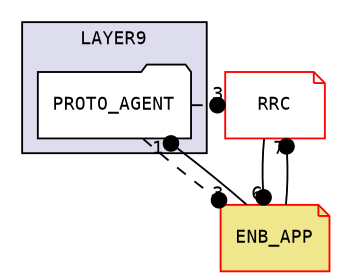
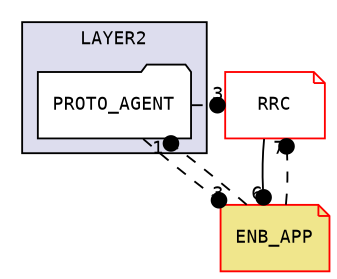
(114, 40) -> (114, 40)
(212, 176) -> (212, 176)
(287, 179) -> (287, 179)
